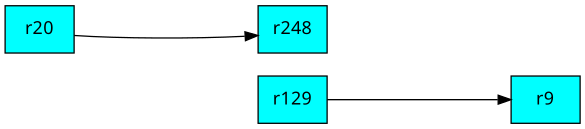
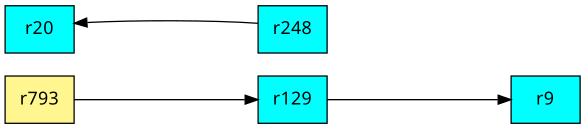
(159, 38) -> (173, 21)
none -> (40, 100)
